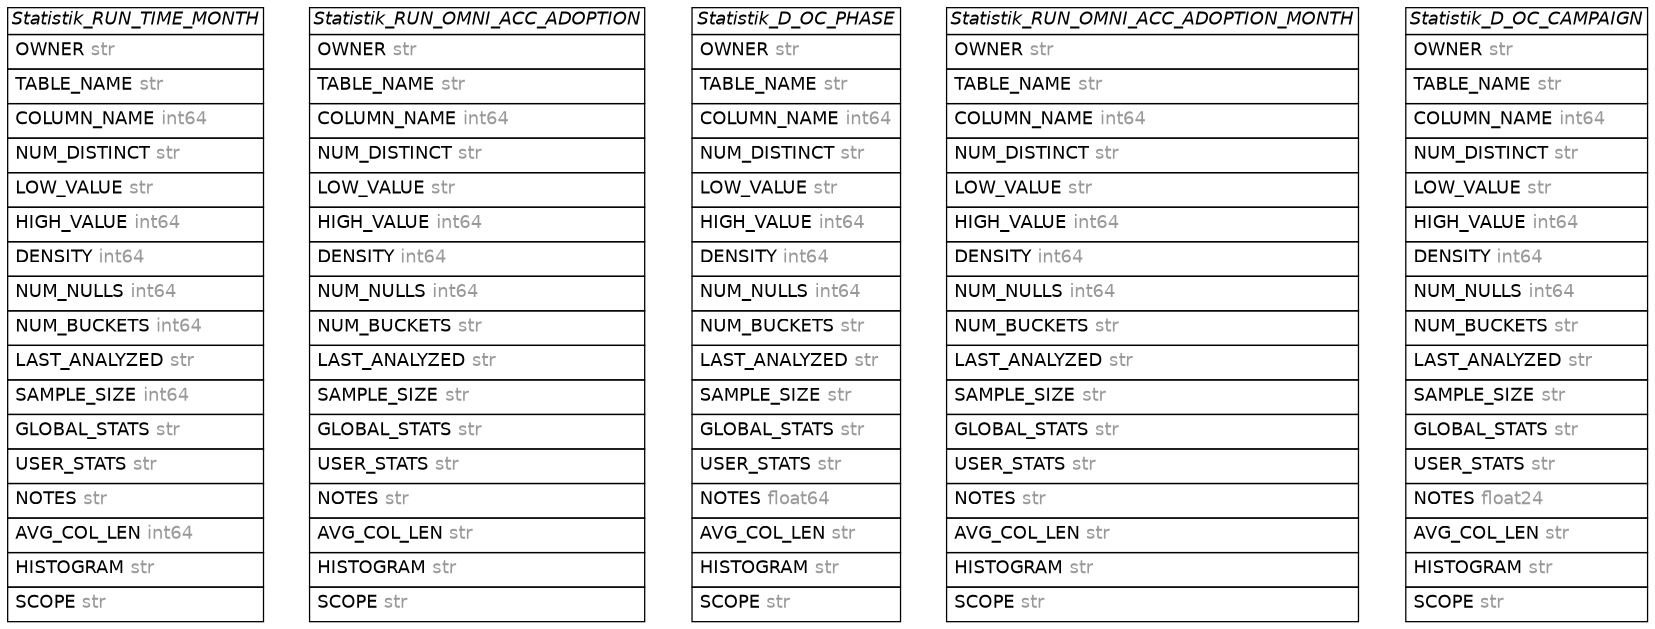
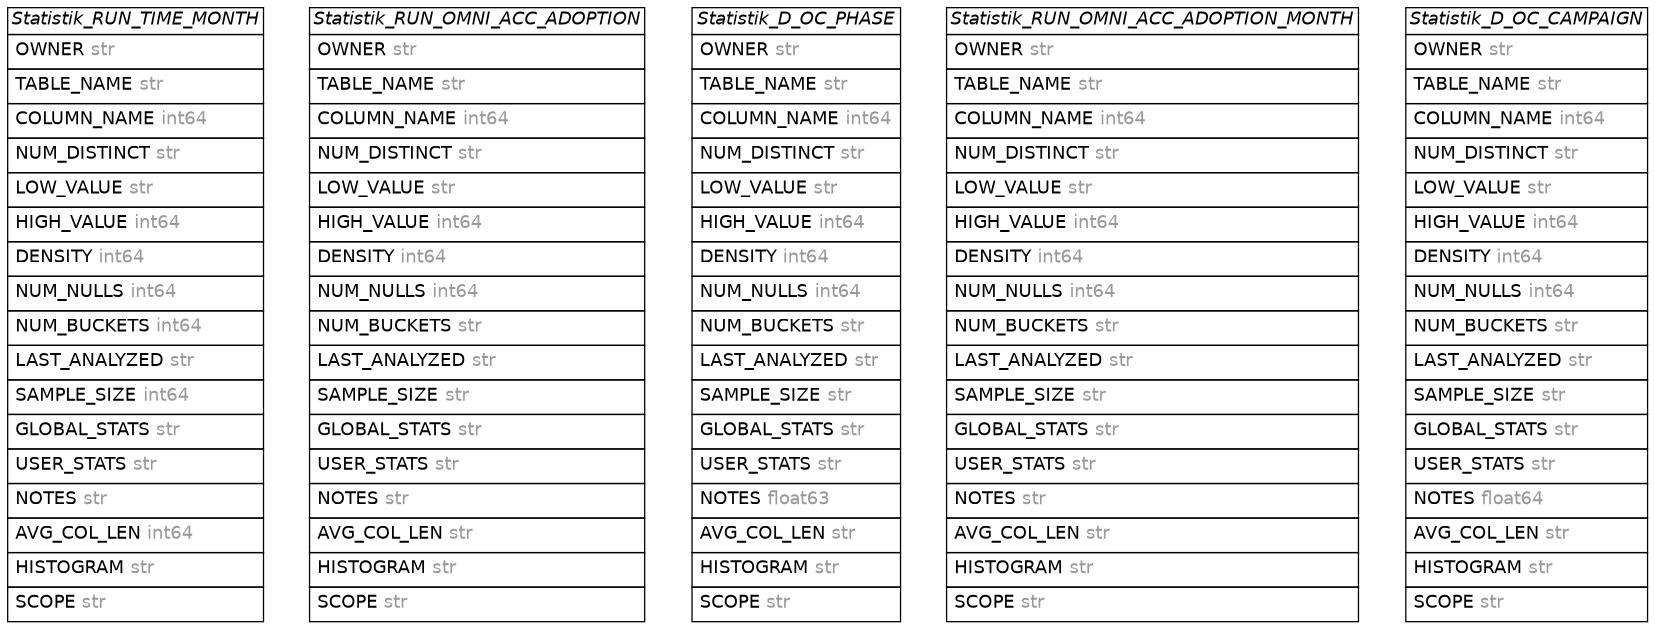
(799, 499) -> (799, 499)
(1513, 499) -> (1513, 499)
